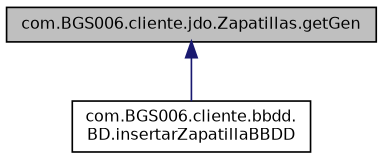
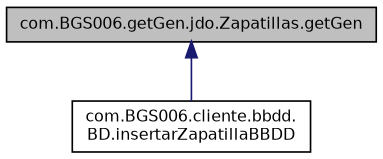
(191, 25) -> (191, 25)
